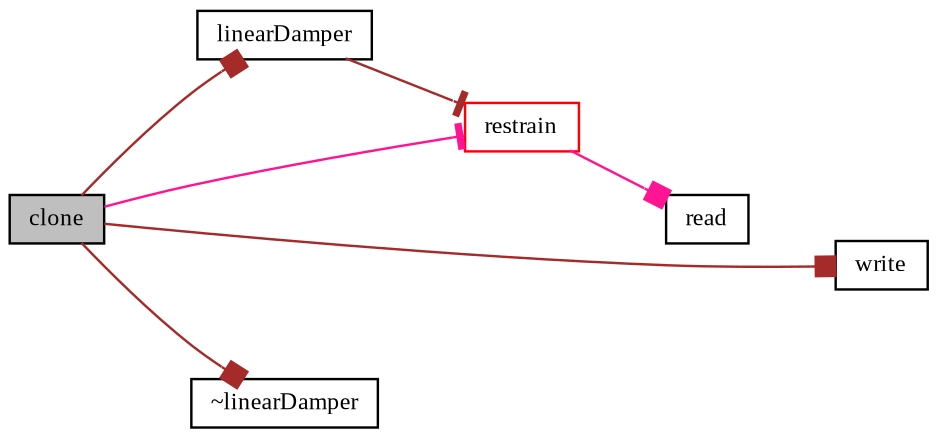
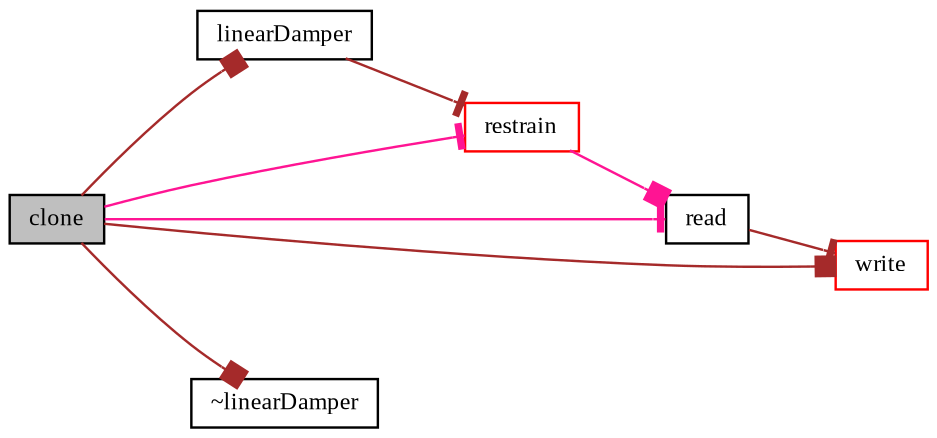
none -> (379, 219)
none -> (786, 240)
(882, 265) -> (882, 265)
